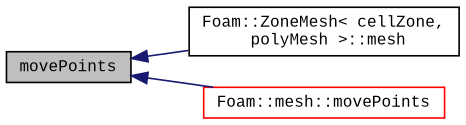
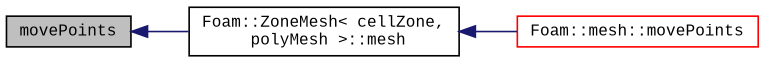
(180, 83) -> (496, 32)
